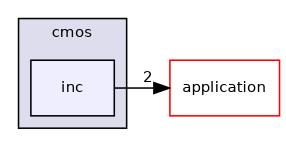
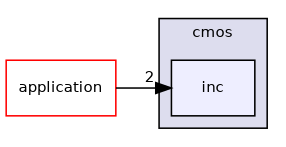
(136, 88) -> (136, 88)
